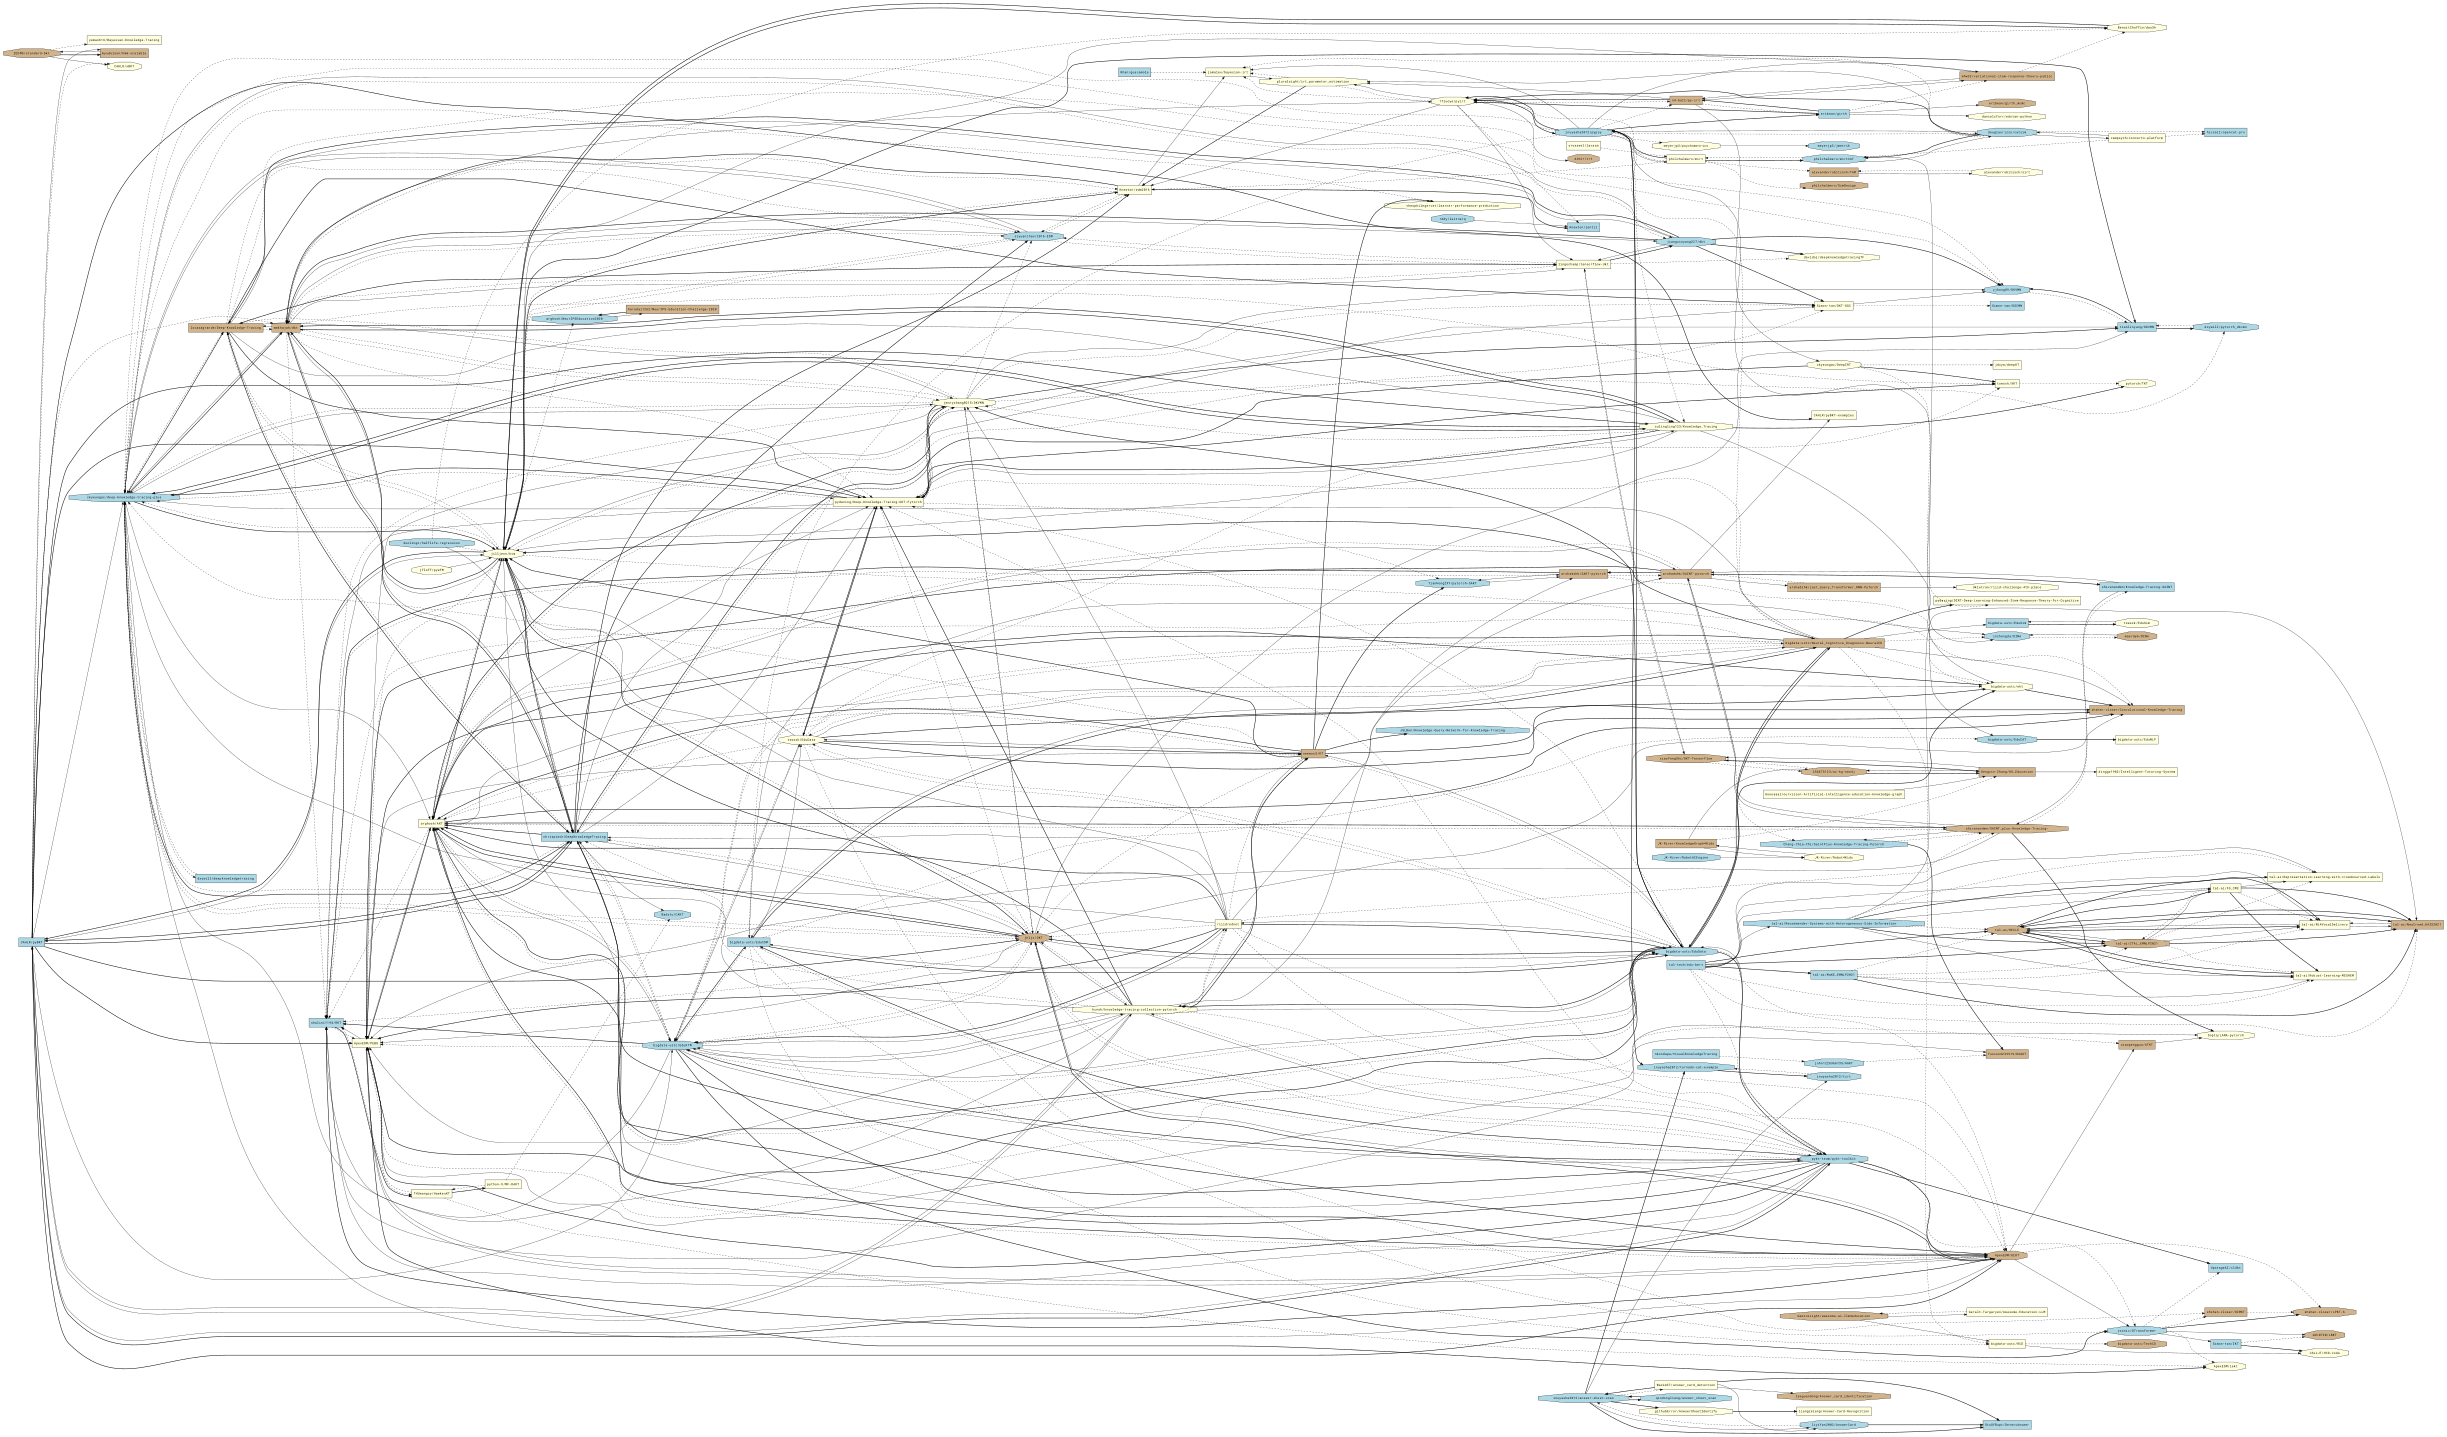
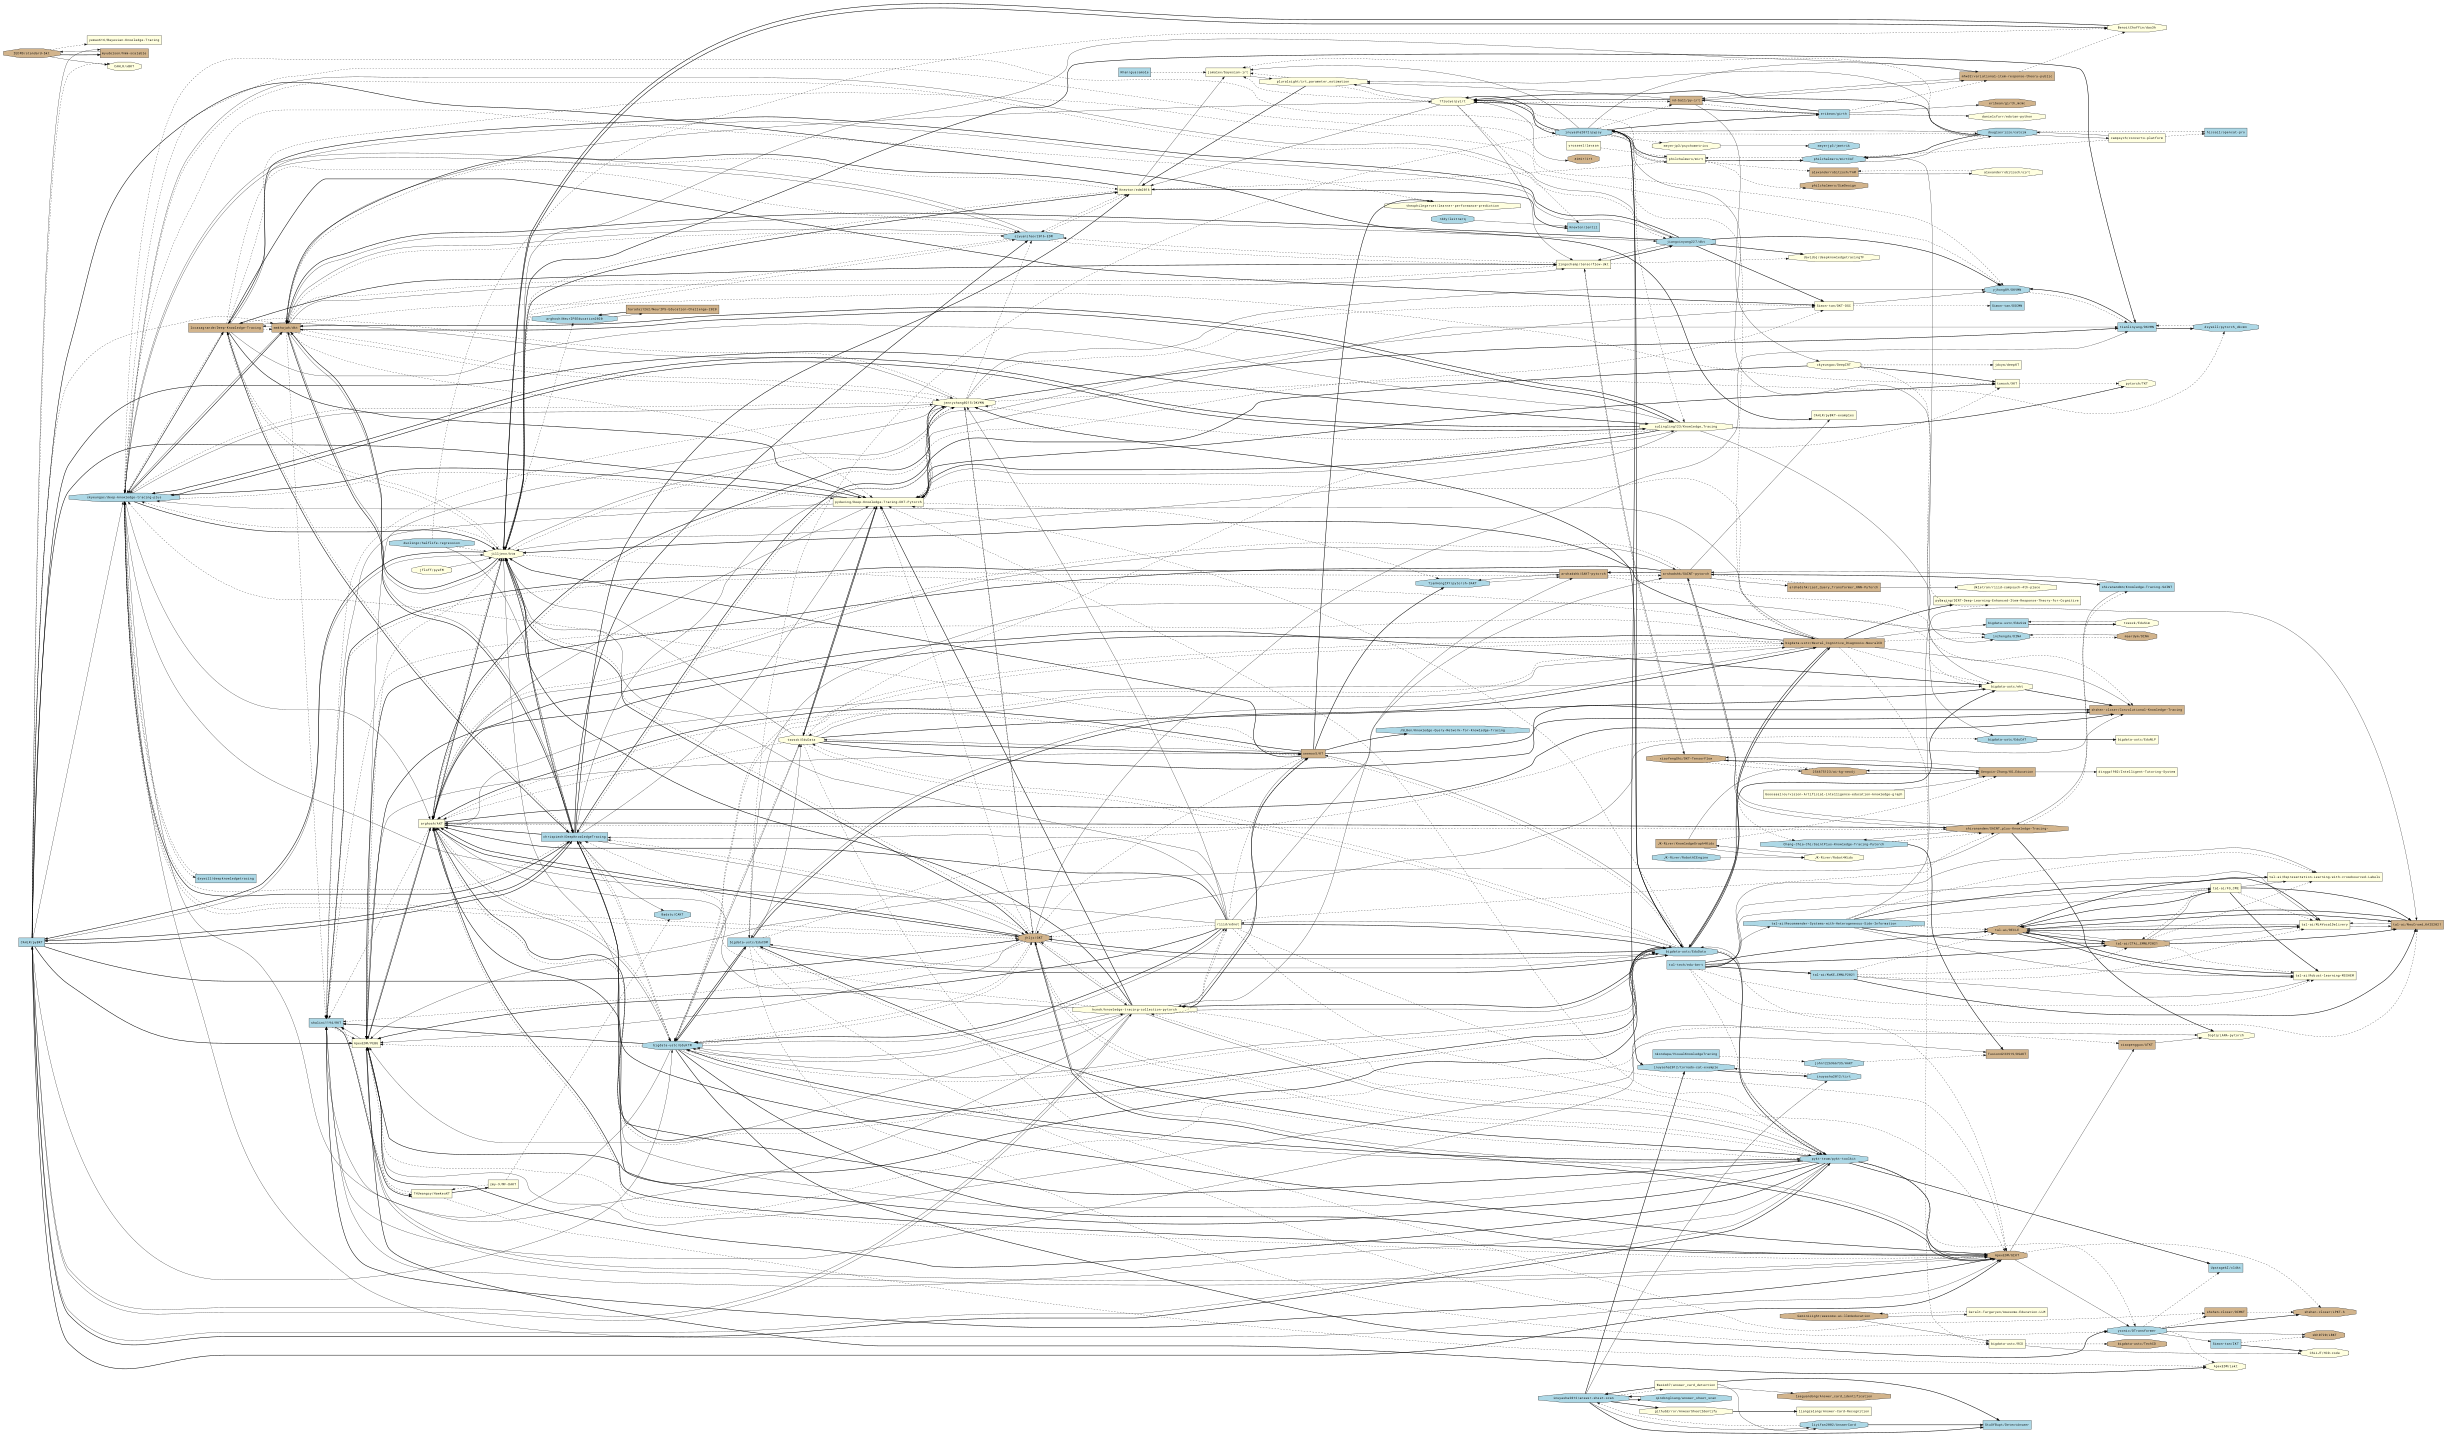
(2007, 587) -> (2007, 587)
(711, 995) -> (711, 995)
(503, 1184) -> (503, 1184)
